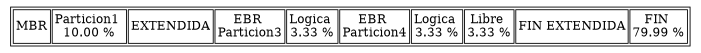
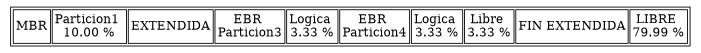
(659, 19) -> (659, 19)
